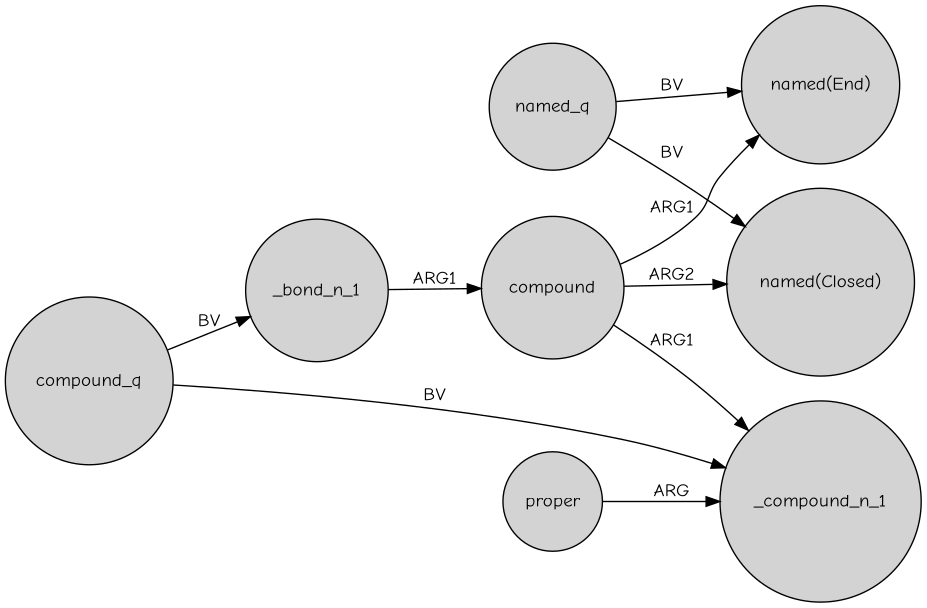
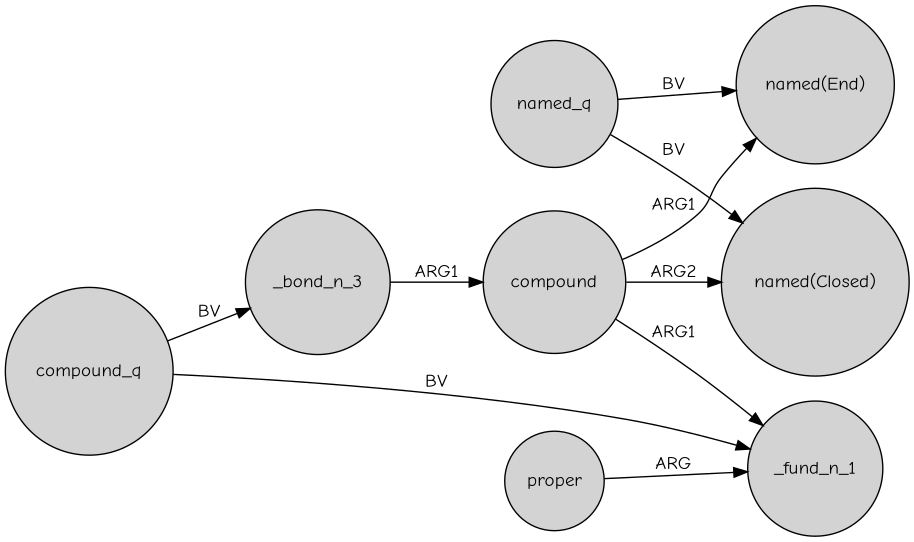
(317, 290) -> (318, 282)
(821, 502) -> (815, 469)
